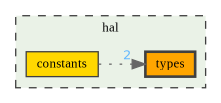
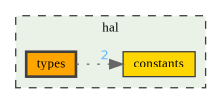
(115, 64) -> (93, 64)
